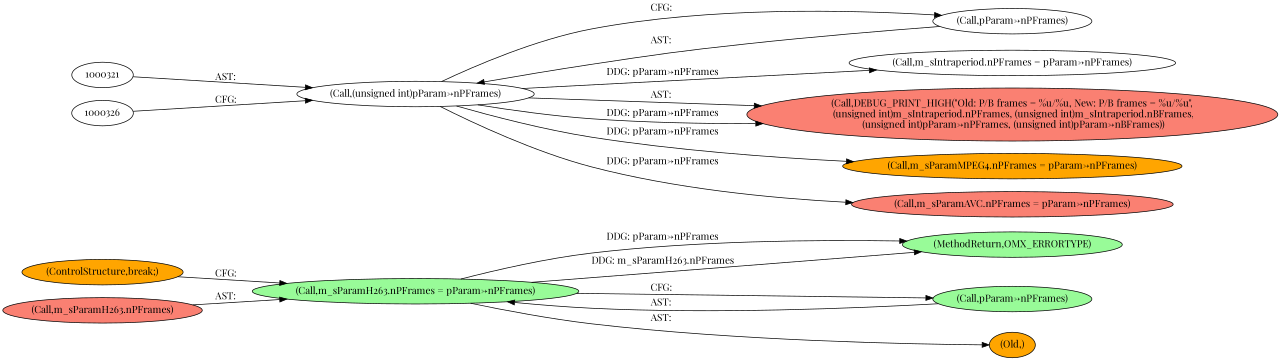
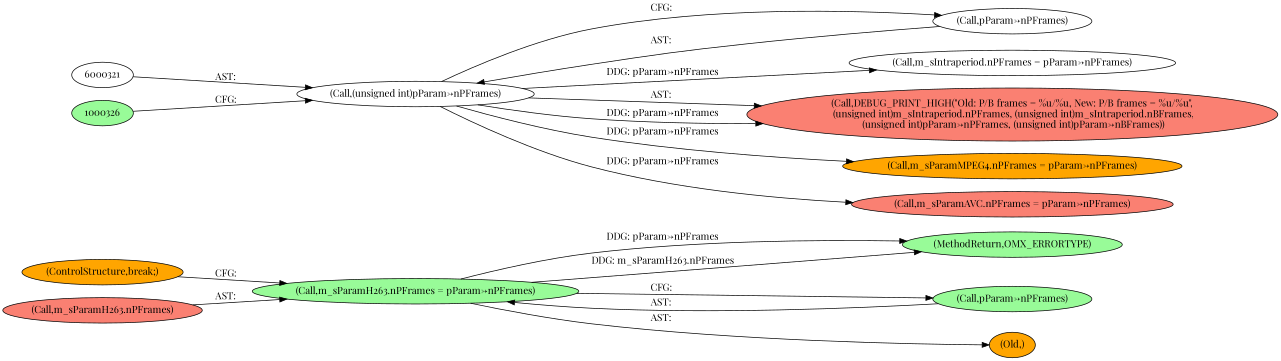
(103, 75) -> (103, 75)
(103, 113) -> (103, 113)
